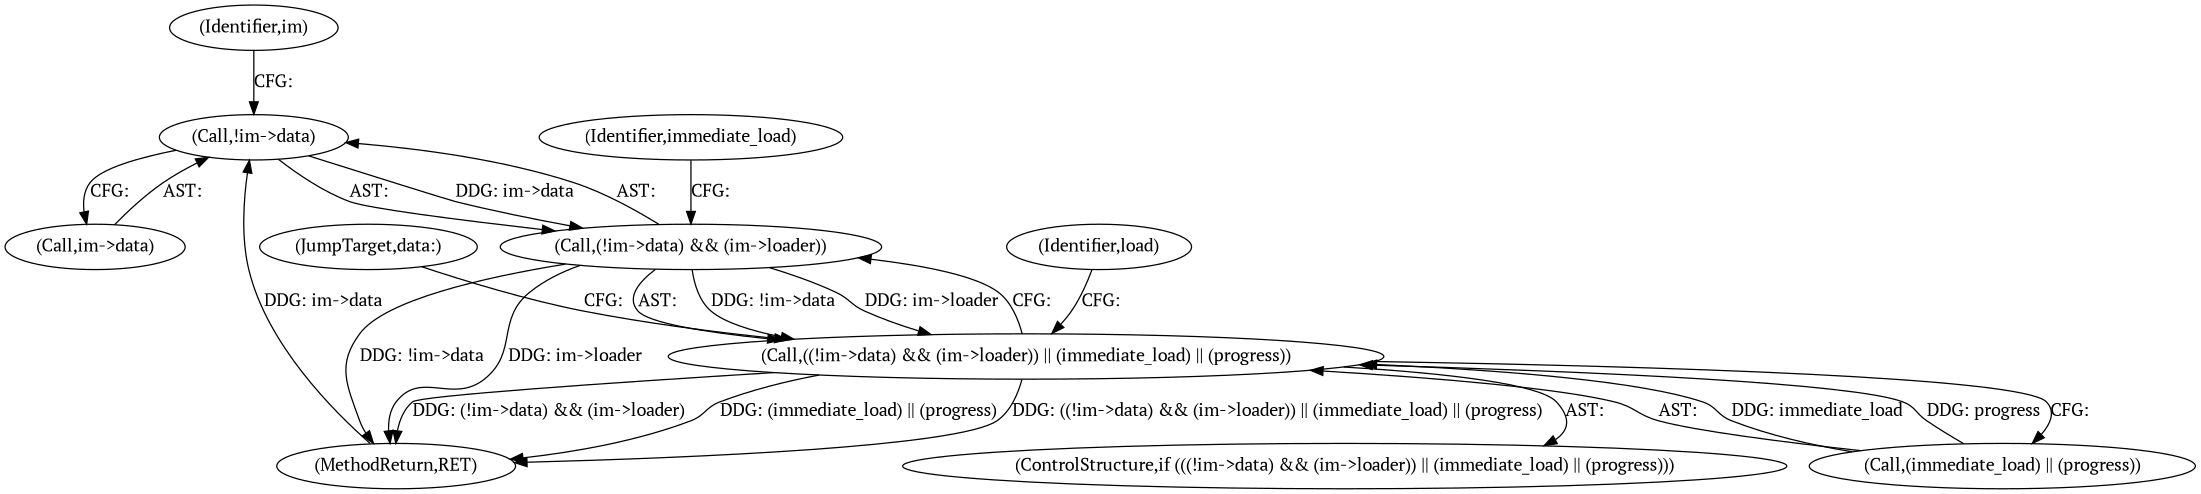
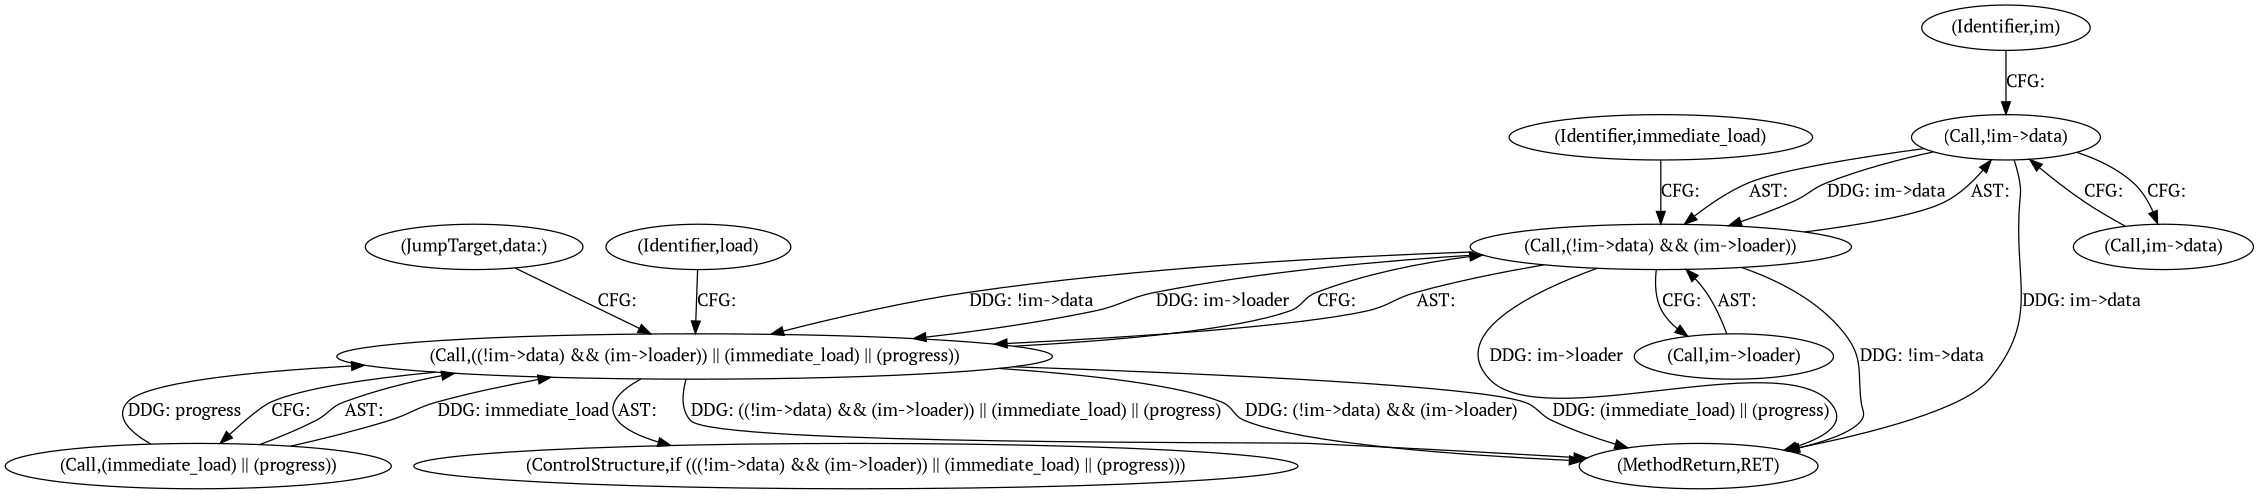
(185, 192) -> (2106, 192)
(271, 324) -> (1996, 370)
none -> (1734, 357)
